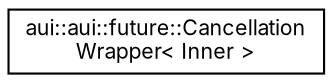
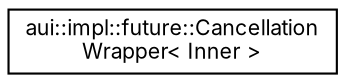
(166, 42) -> (173, 42)
